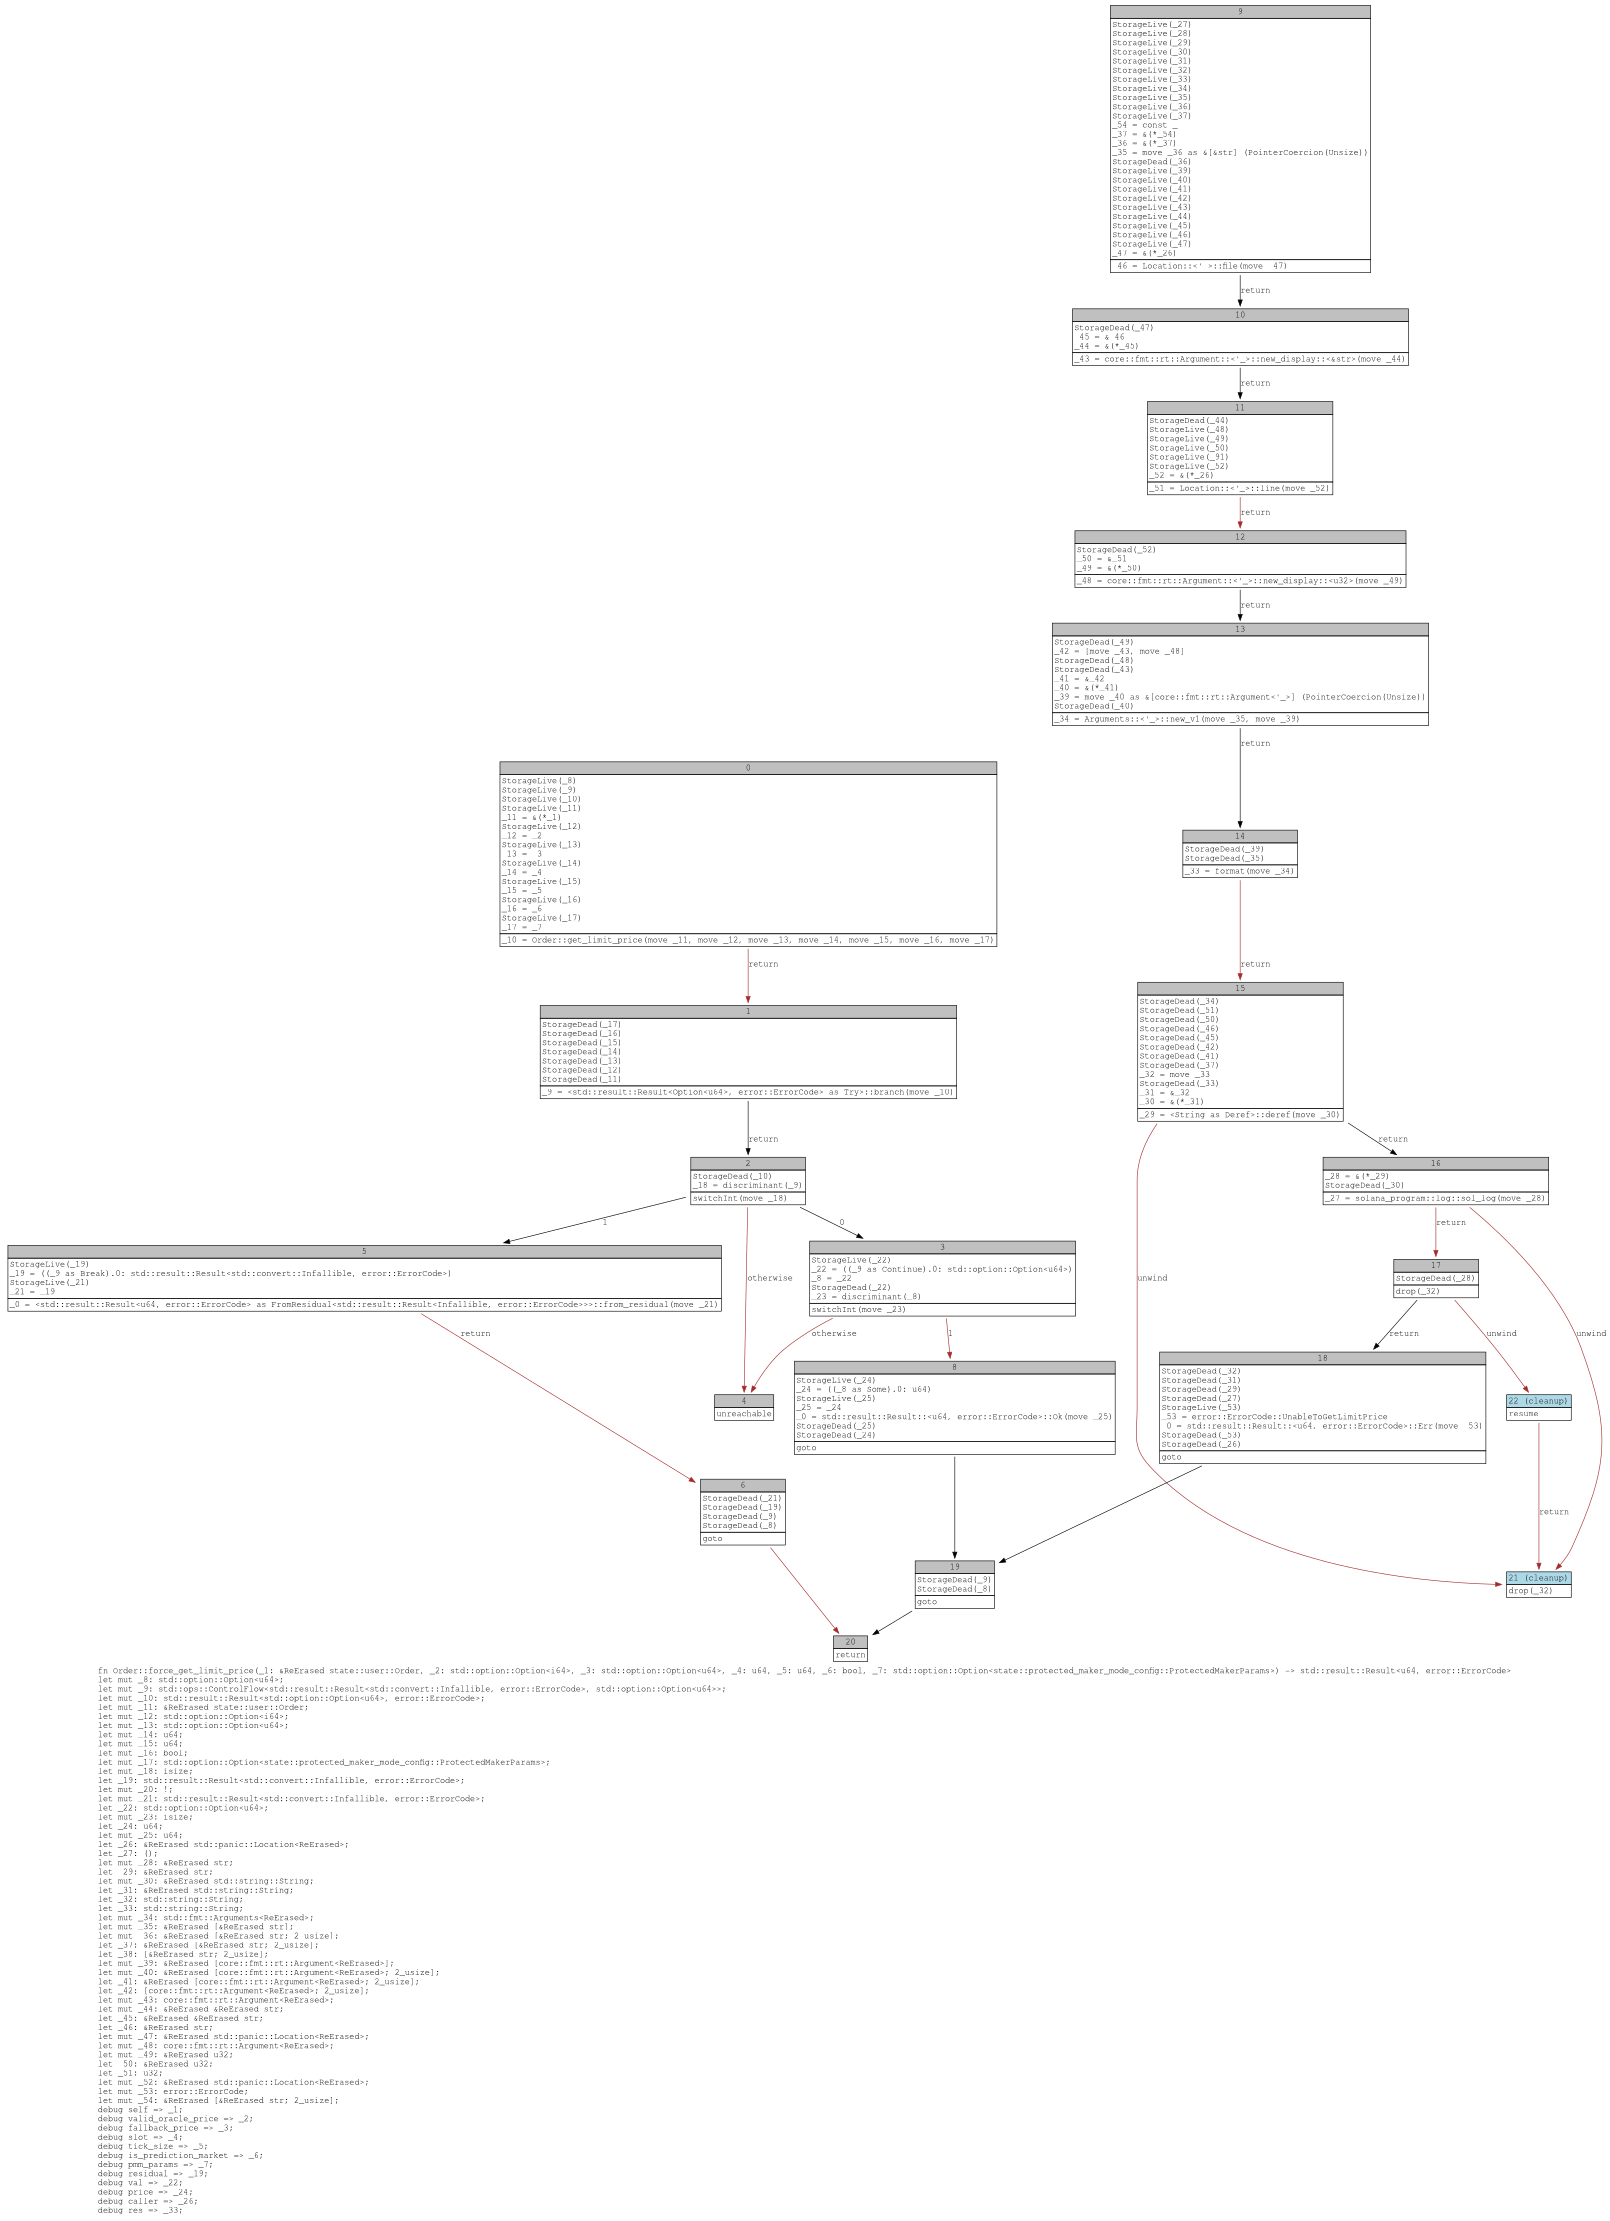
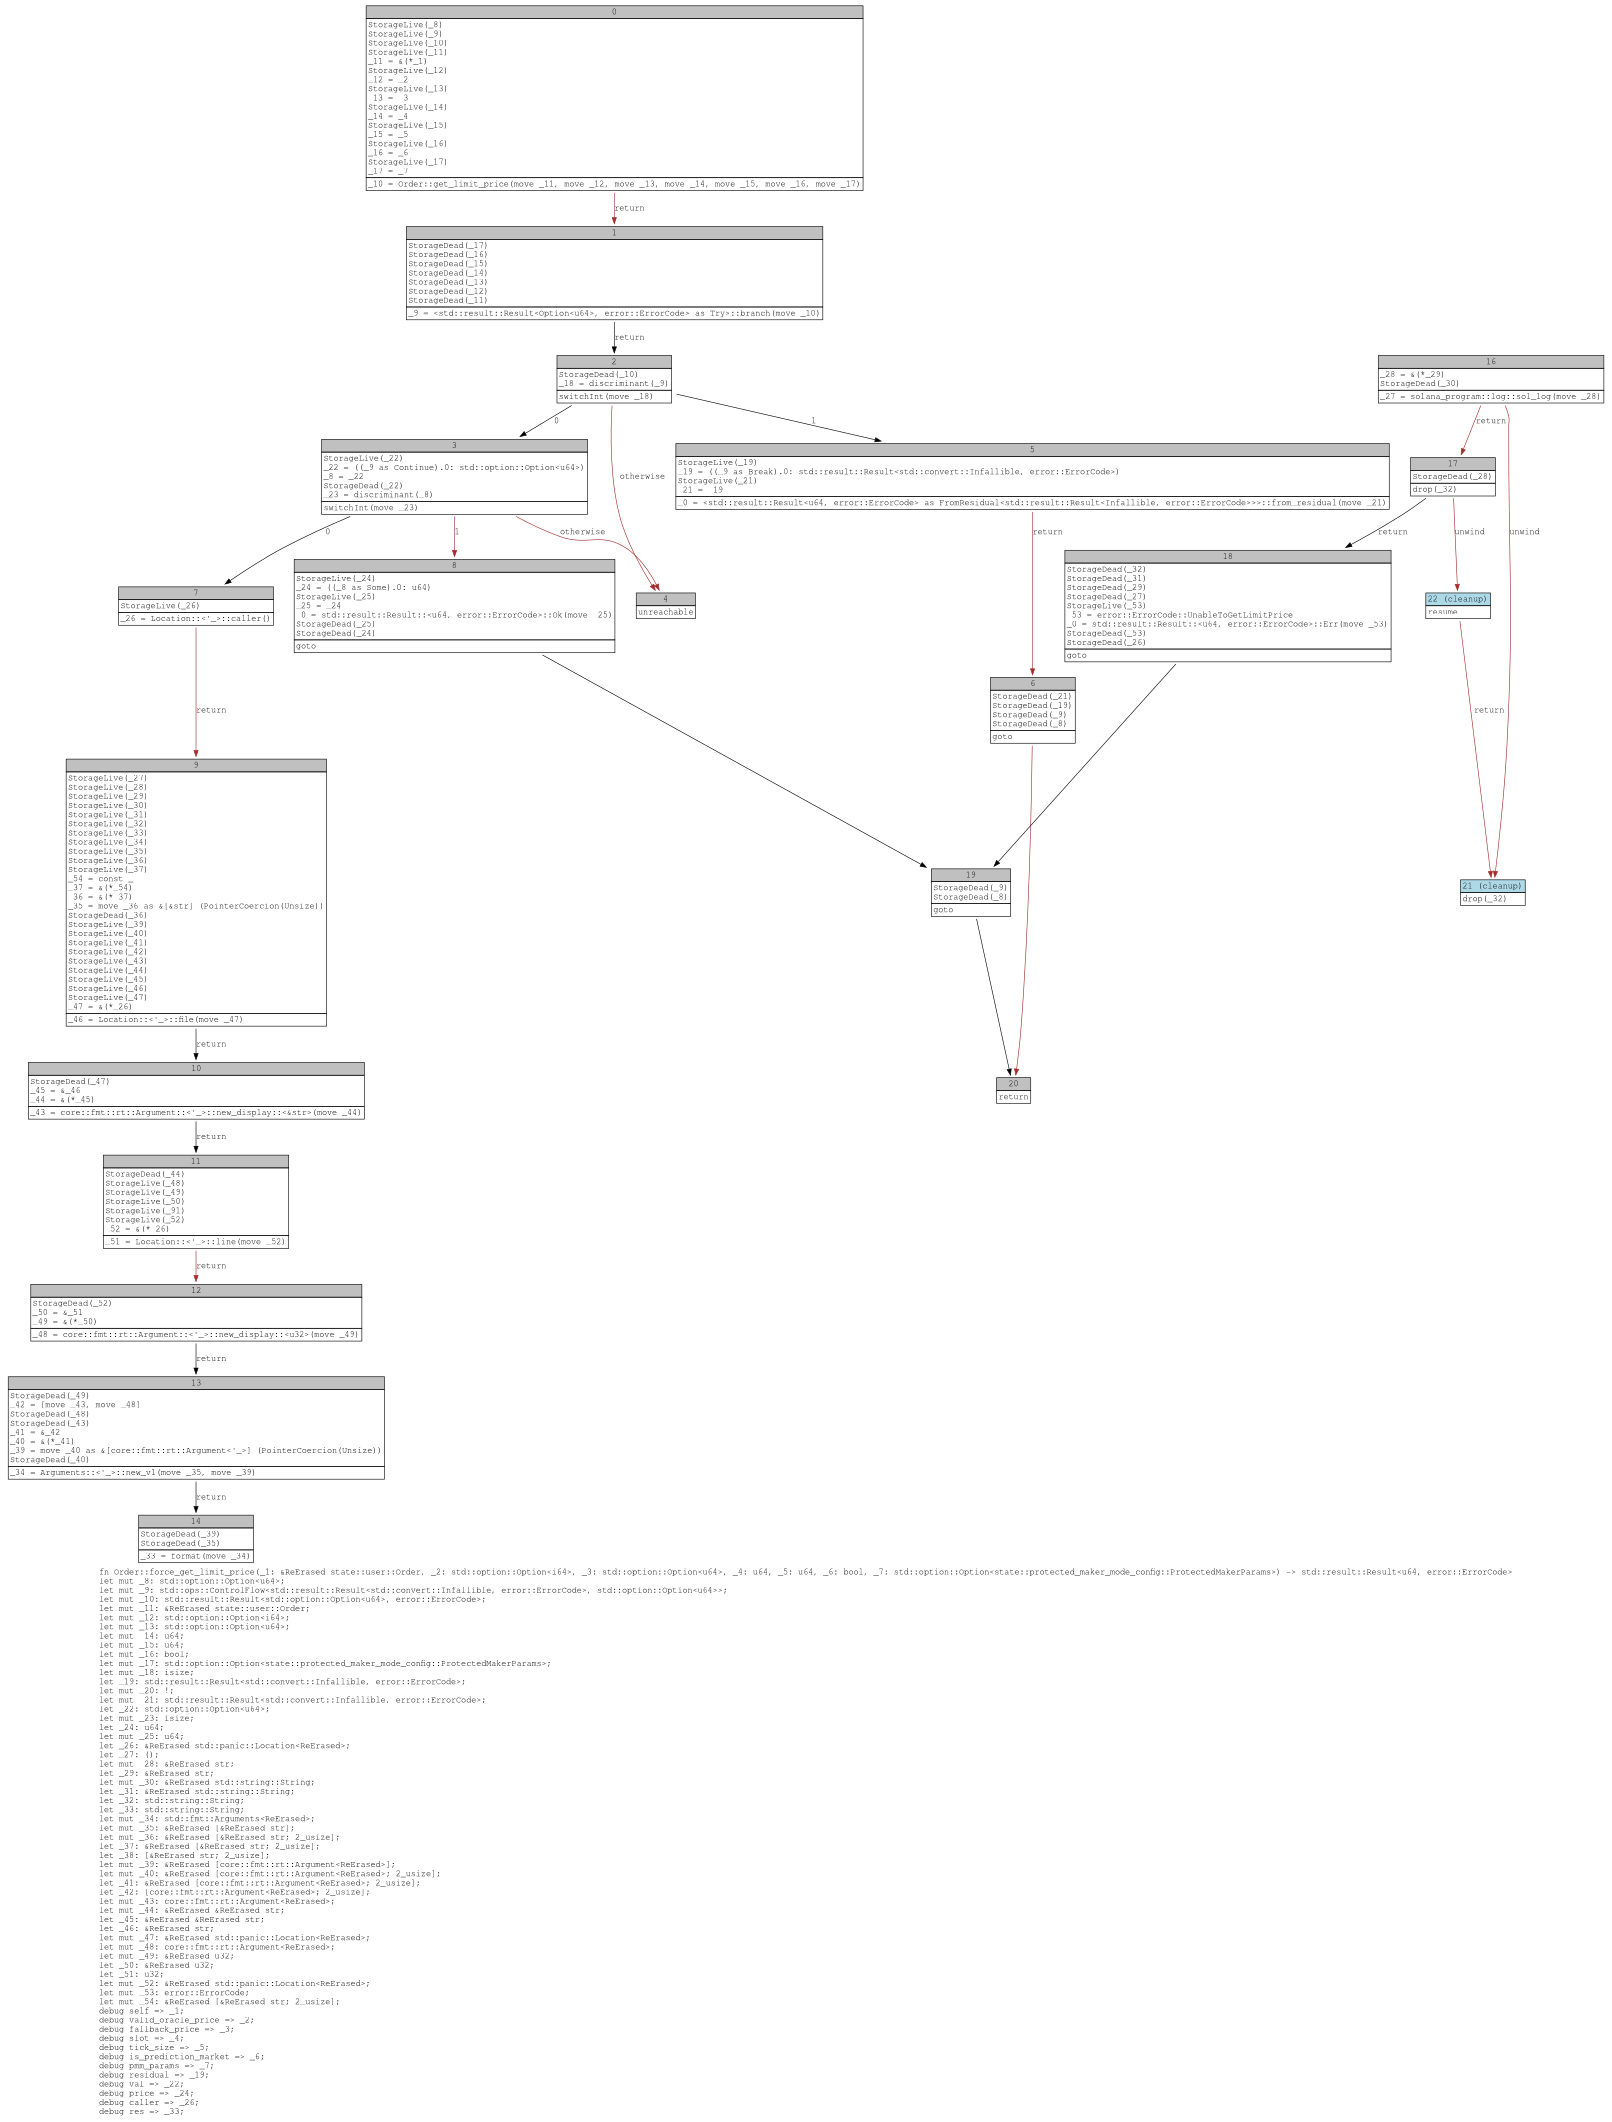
none -> (196, 606)
(1240, 1052) -> none
